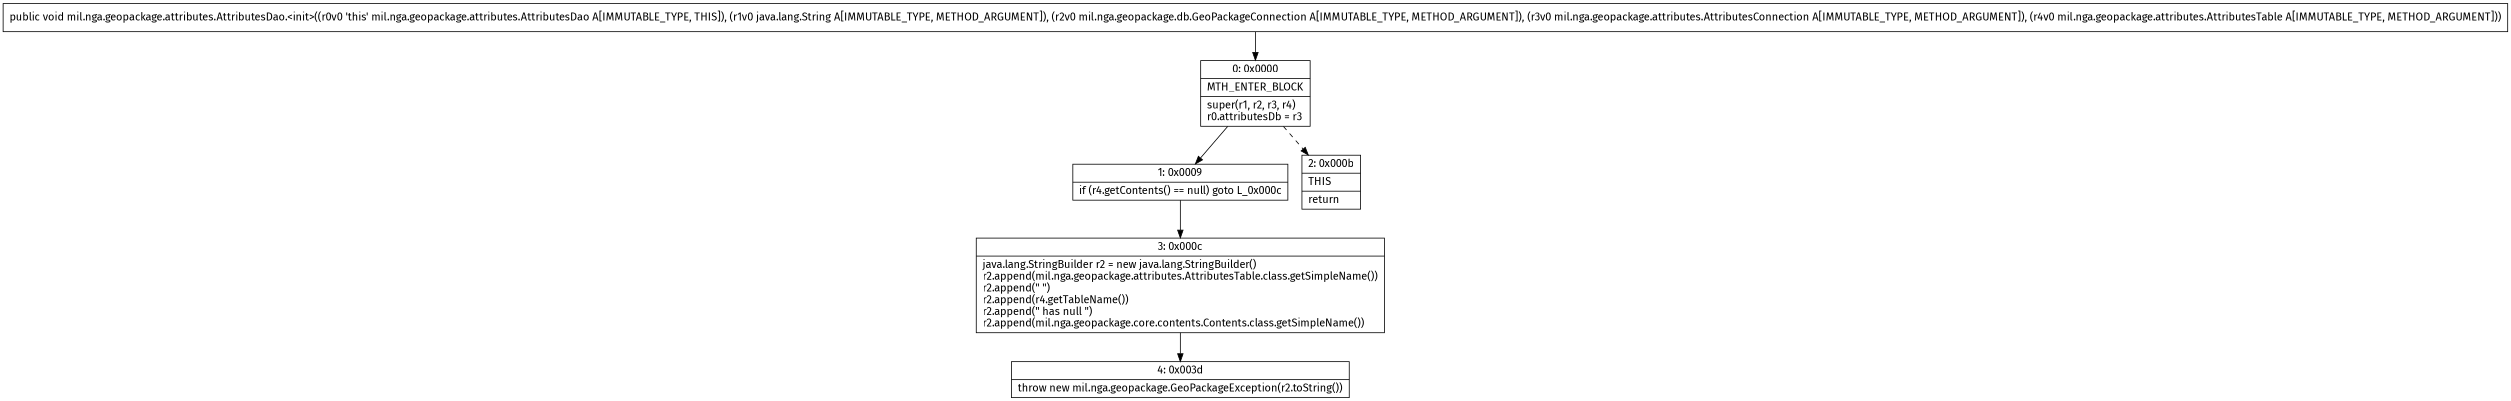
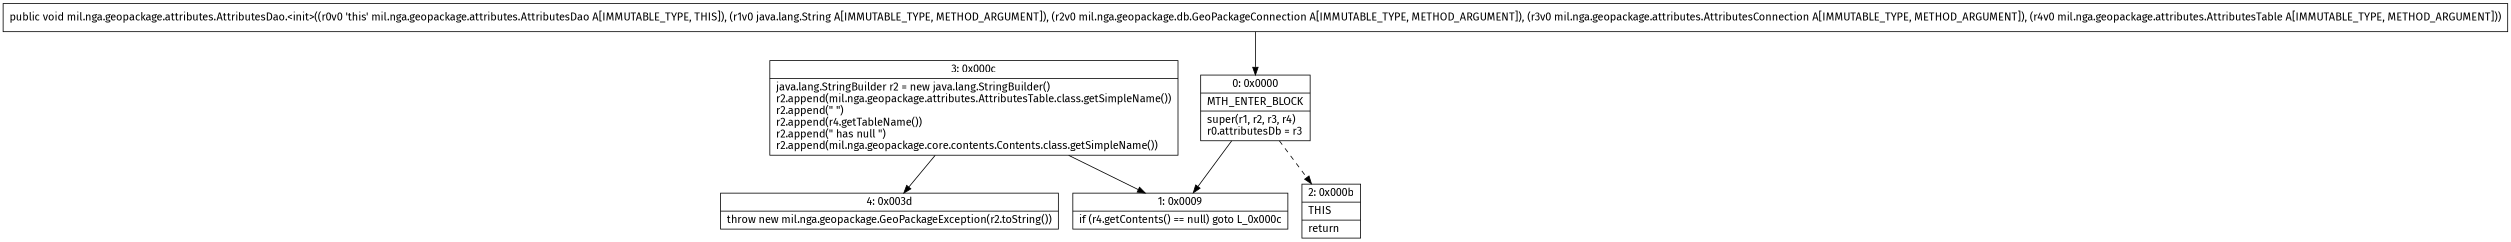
(1180, 215) -> (1103, 172)
